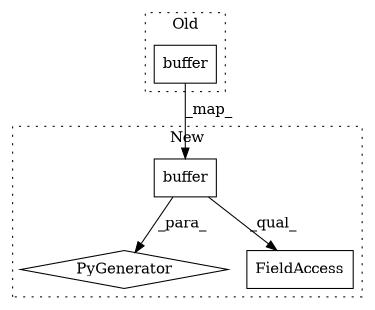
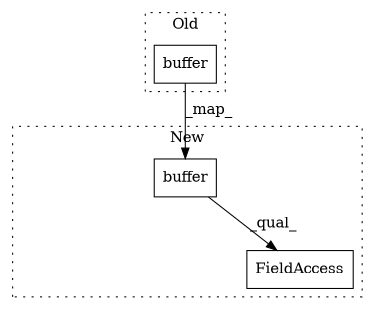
(124, 270) -> none
